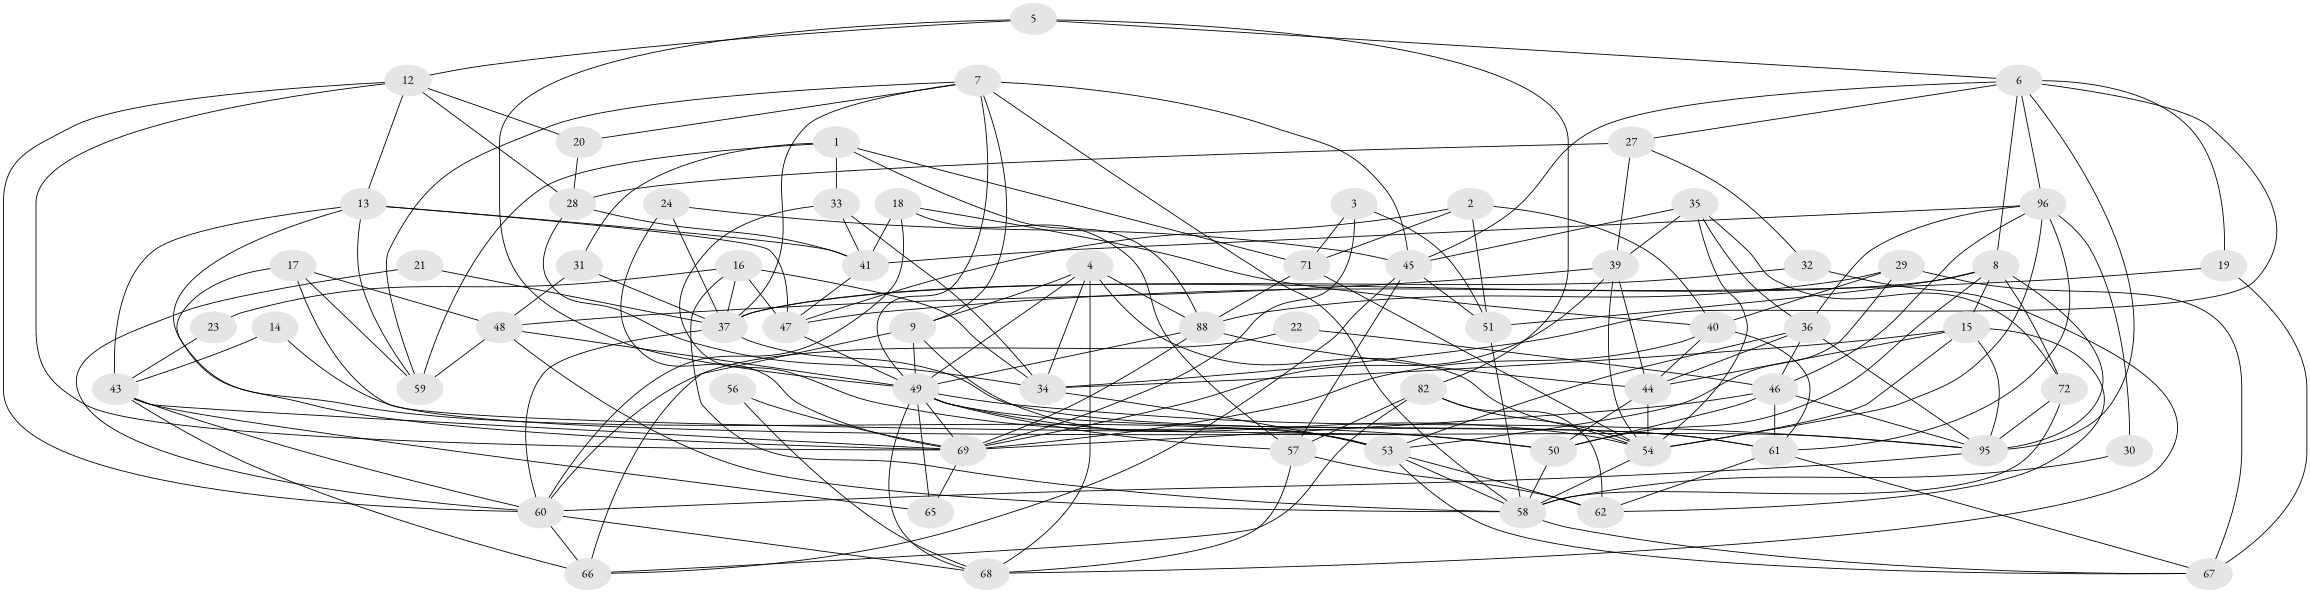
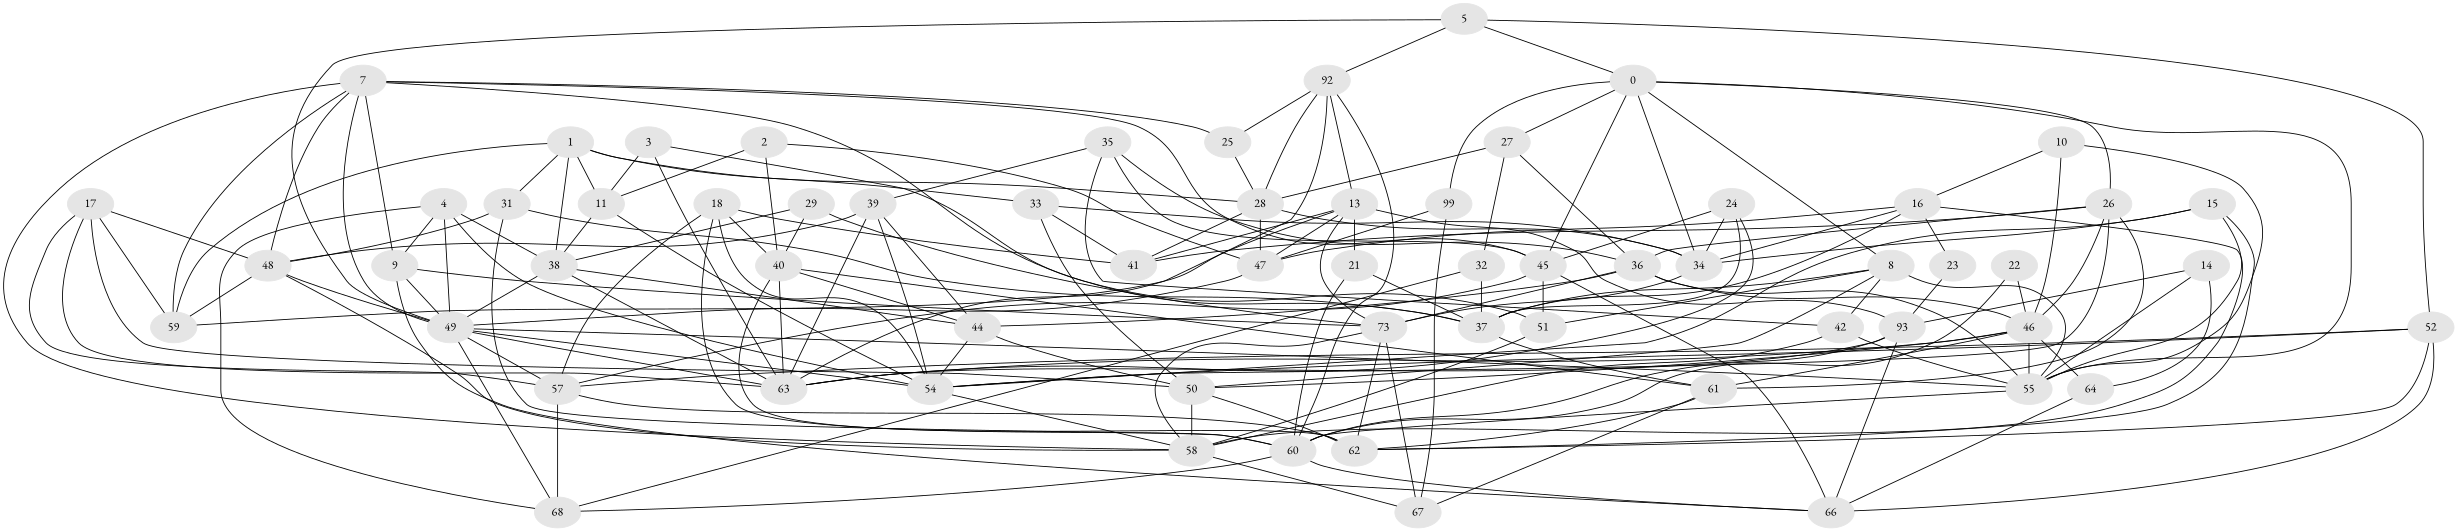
(408, 81) -> (1327, 81)
(2019, 81) -> (1633, 81)
(579, 142) -> (1228, 142)
none -> (2062, 142)
none -> (299, 165)
none -> (929, 183)
(1624, 204) -> (1567, 199)
(2043, 204) -> (2109, 204)
none -> (1355, 229)
(1307, 266) -> (601, 204)
(1480, 266) -> none
(2224, 266) -> (1449, 204)
(1984, 292) -> none
(829, 294) -> (1260, 235)
(2194, 307) -> none
(1747, 325) -> (755, 286)
(1067, 327) -> (1715, 235)
(1202, 327) -> (554, 266)
(1876, 345) -> none
none -> (90, 357)
(558, 363) -> (778, 425)
(116, 389) -> (1902, 327)
(733, 389) -> none
(1423, 389) -> (2431, 327)
(2064, 389) -> (1840, 327)
none -> (2091, 389)
none -> (1275, 417)
(1343, 427) -> none
none -> (977, 431)
(963, 451) -> (784, 389)
(1387, 451) -> (1384, 327)
(1985, 451) -> (2029, 389)
(2130, 451) -> none
(931, 512) -> none
